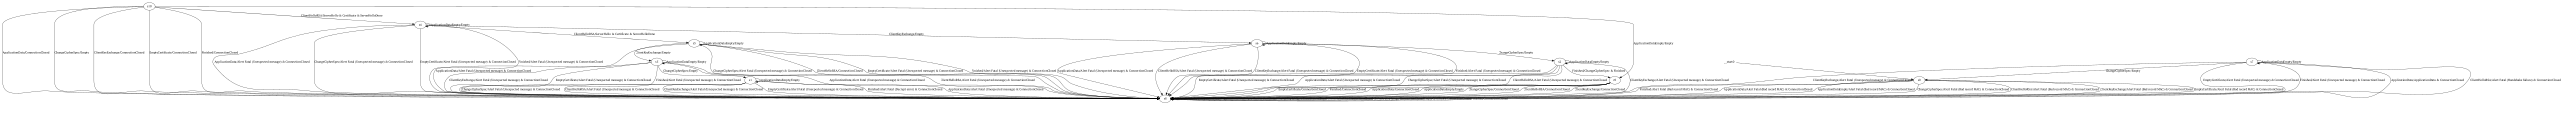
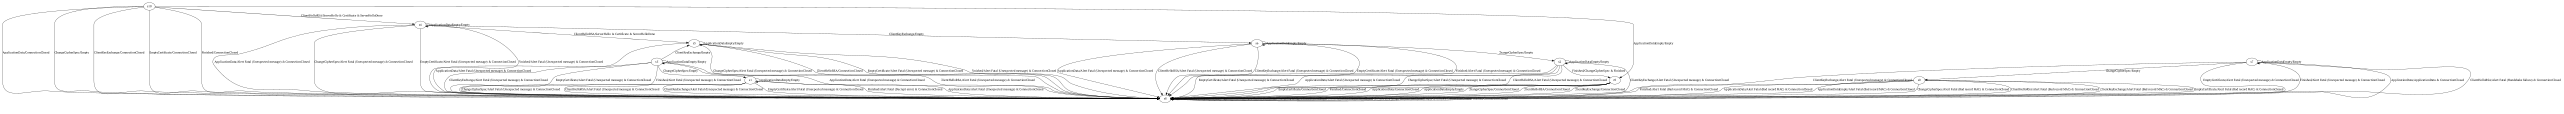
(635, 52) -> (674, 52)
(1729, 62) -> none
